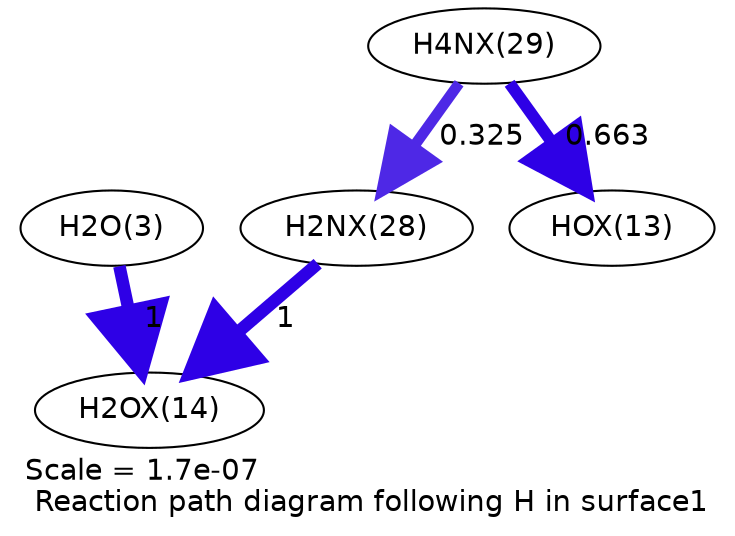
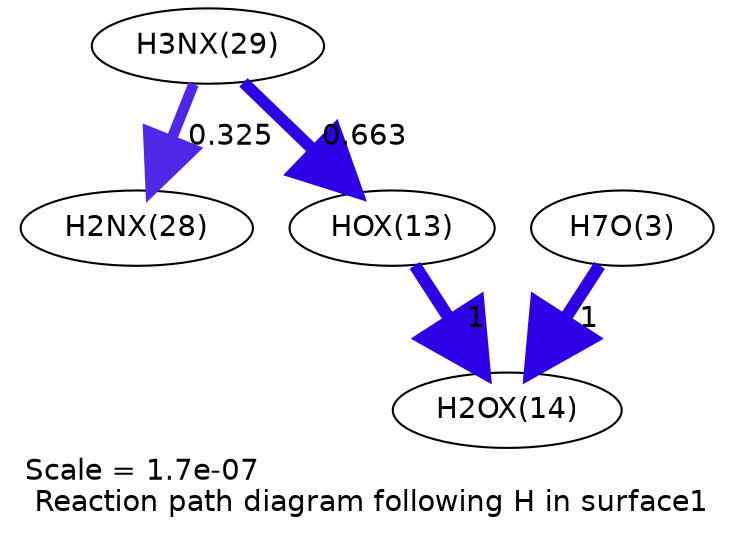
(484, 46) -> (208, 46)
(112, 228) -> (622, 228)
(277, 298) -> (433, 293)
